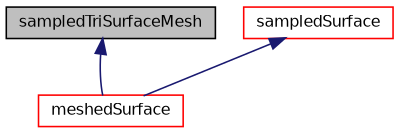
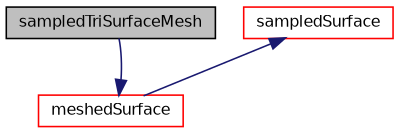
(100, 75) -> (121, 59)
